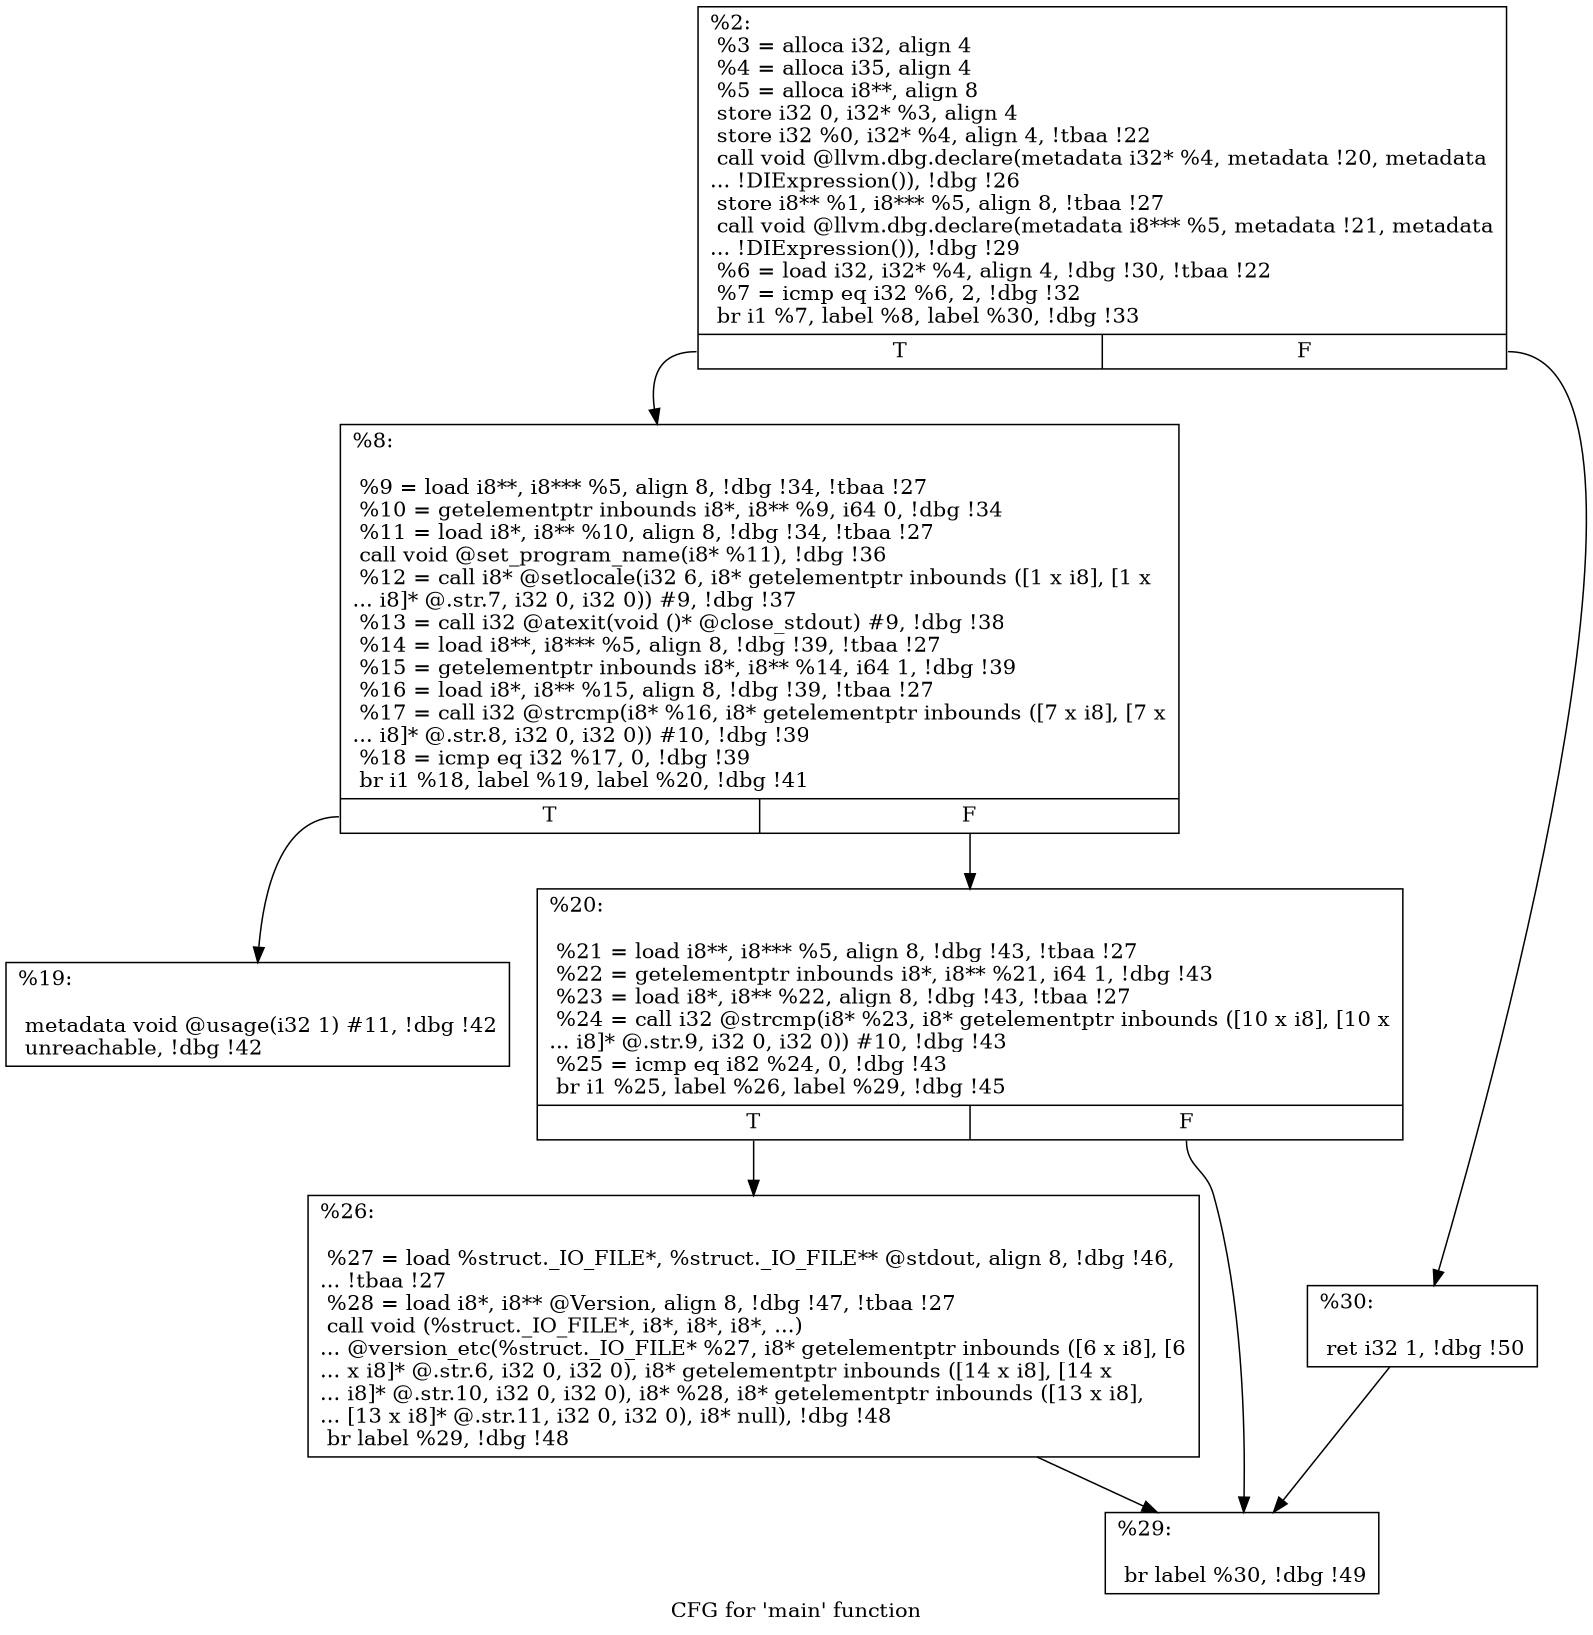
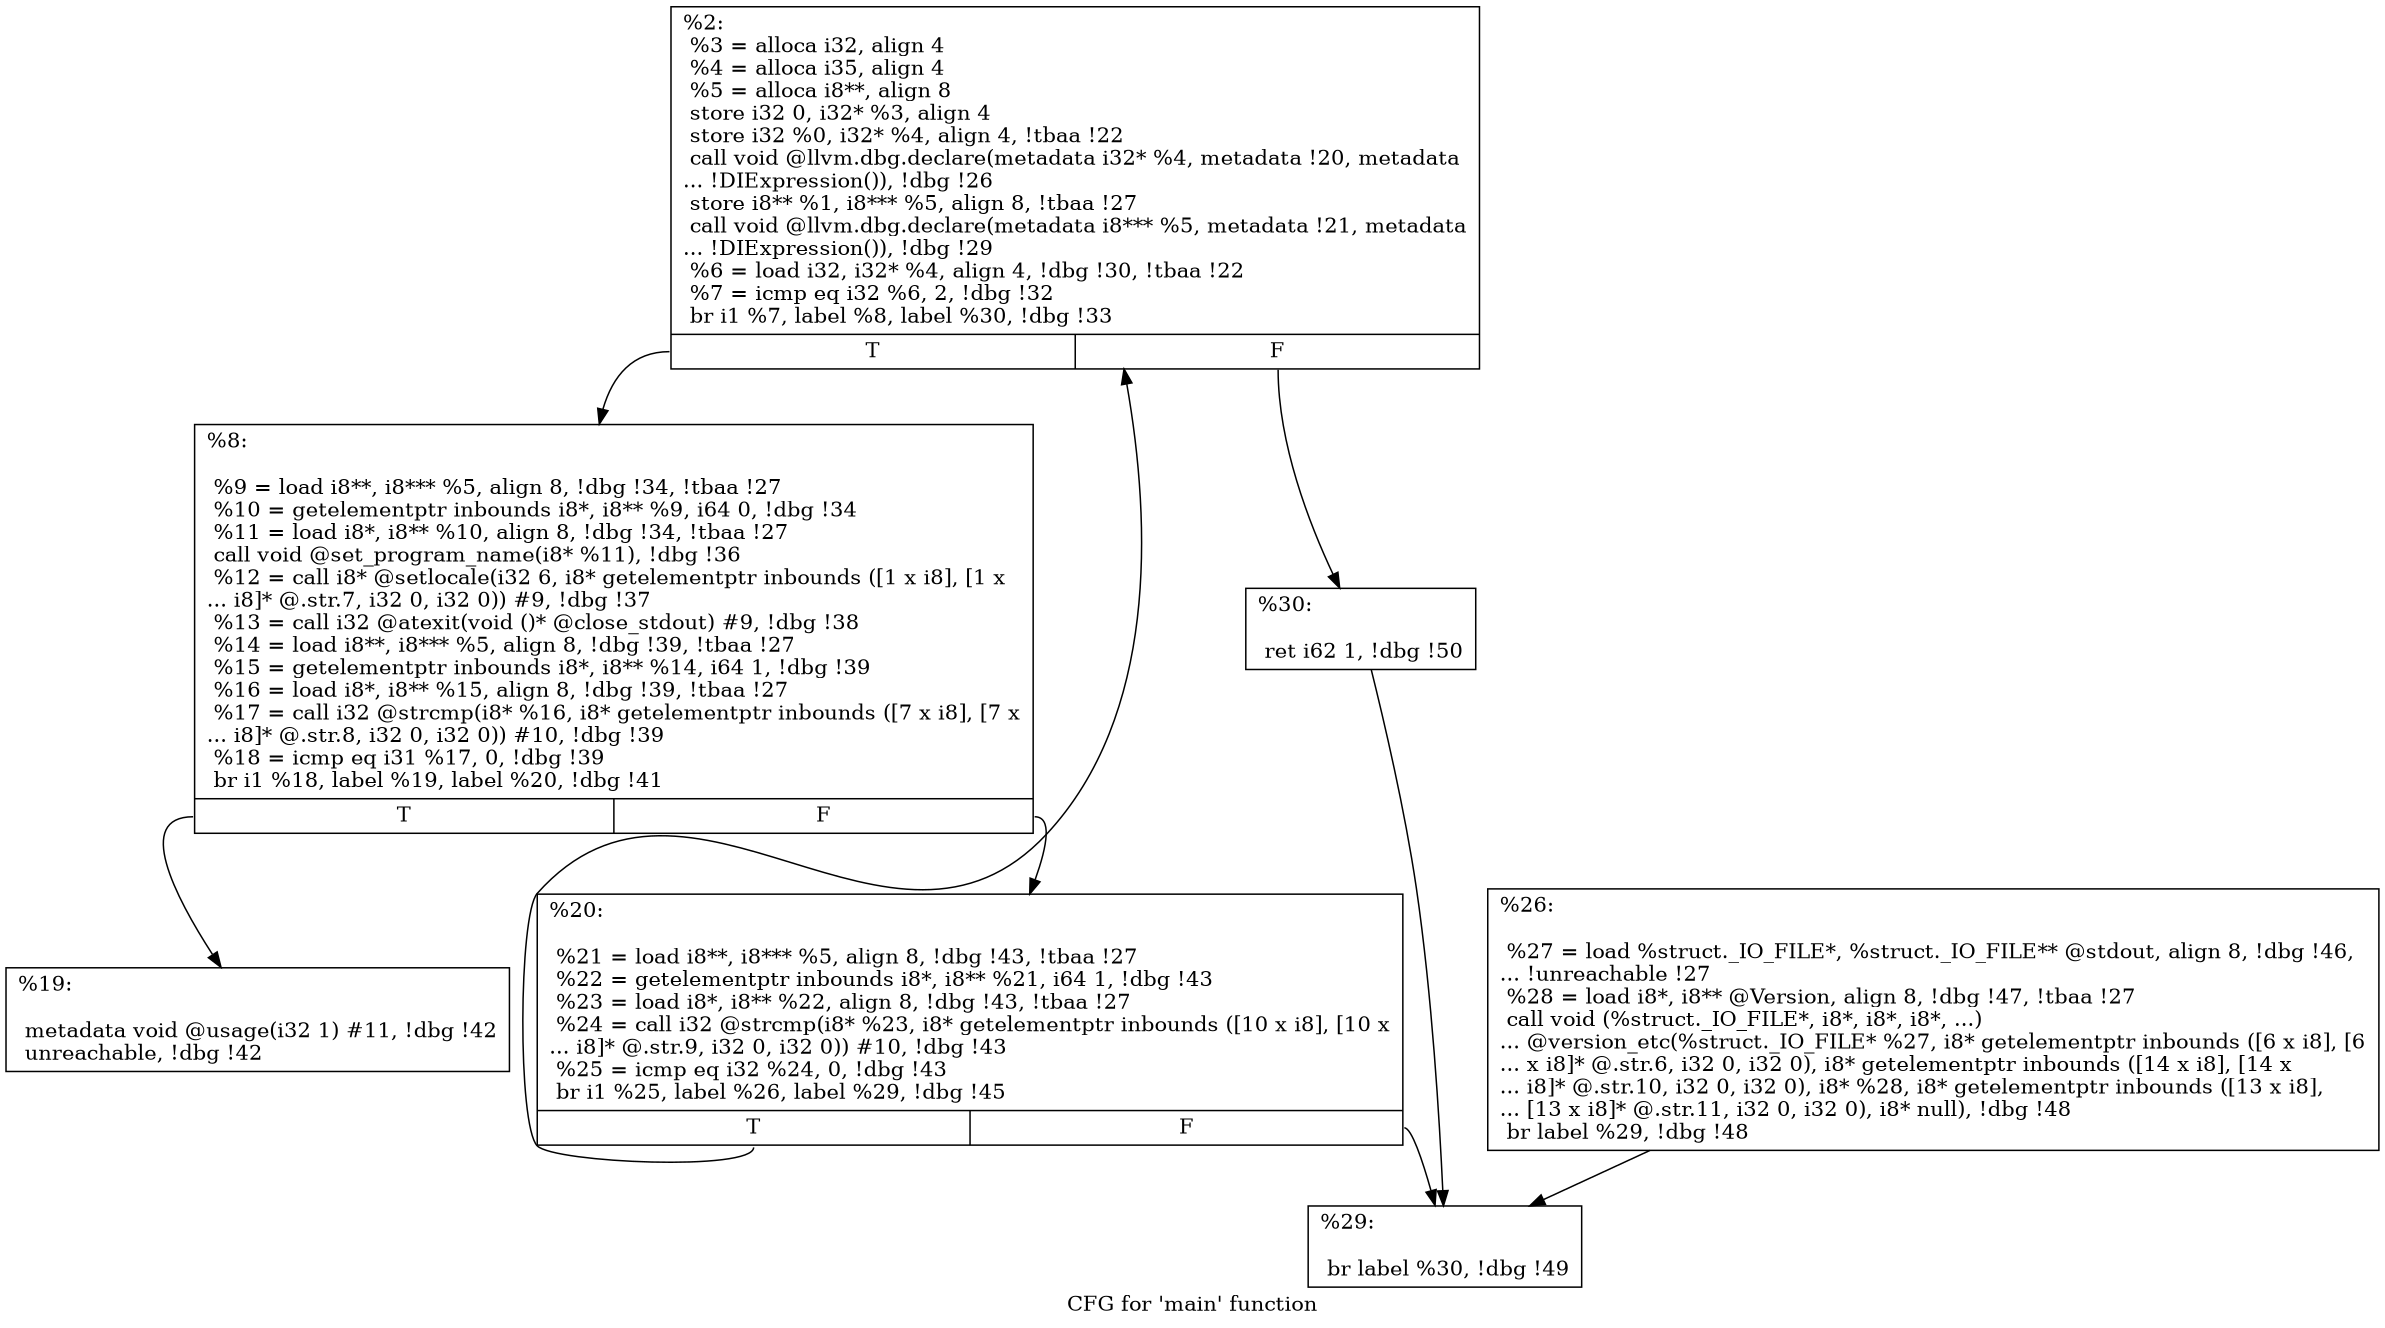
(552, 758) -> (406, 758)
(748, 1065) -> (748, 1070)
(754, 1160) -> (789, 862)
(384, 1281) -> (1606, 975)
(1422, 1349) -> (1361, 651)
